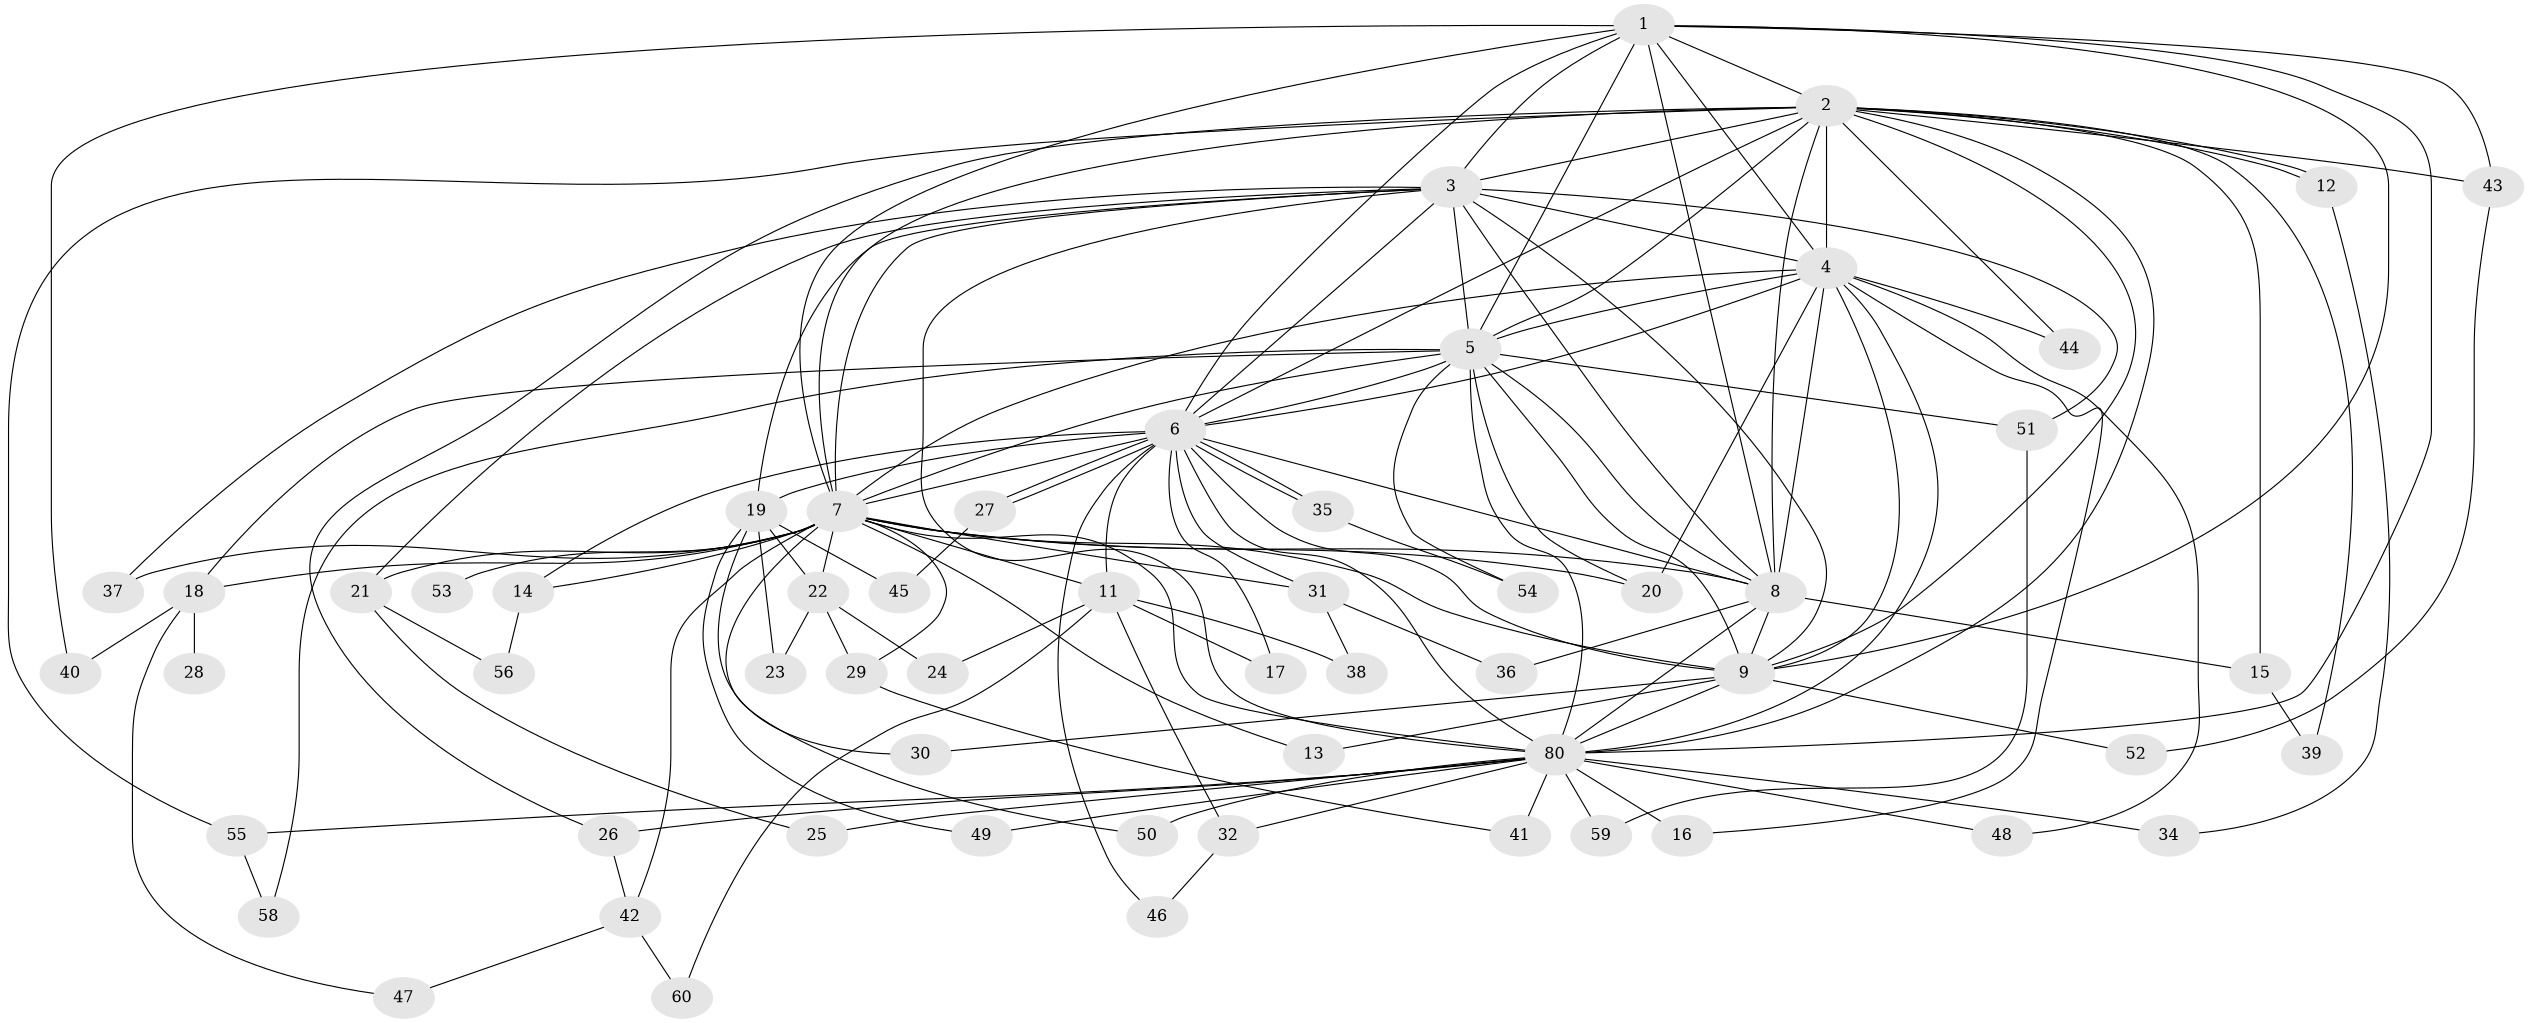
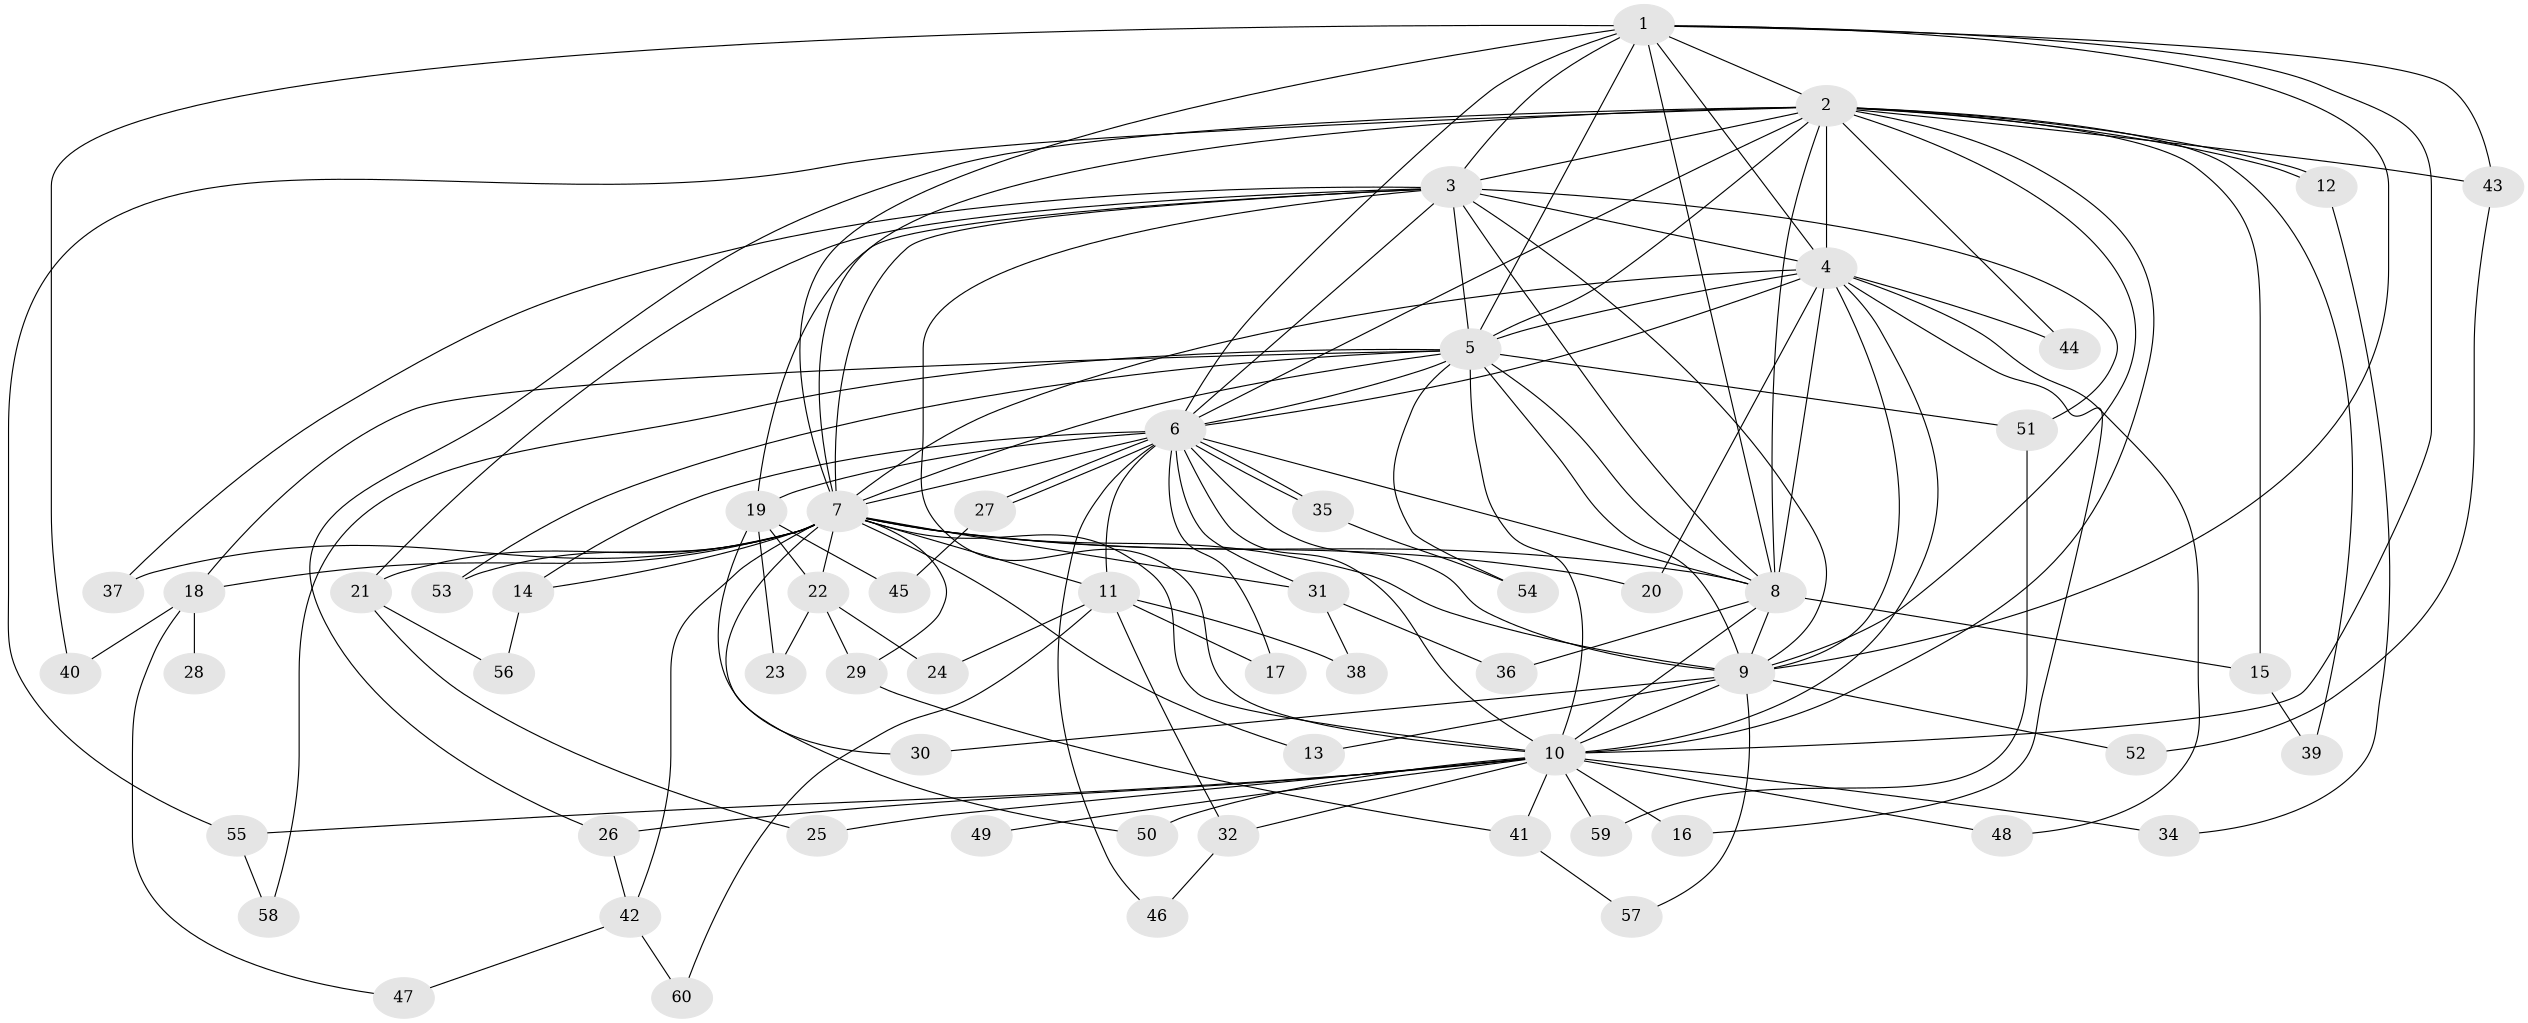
(1518, 500) -> (936, 406)
(743, 743) -> none
(1555, 755) -> (1555, 755)
none -> (1632, 917)
